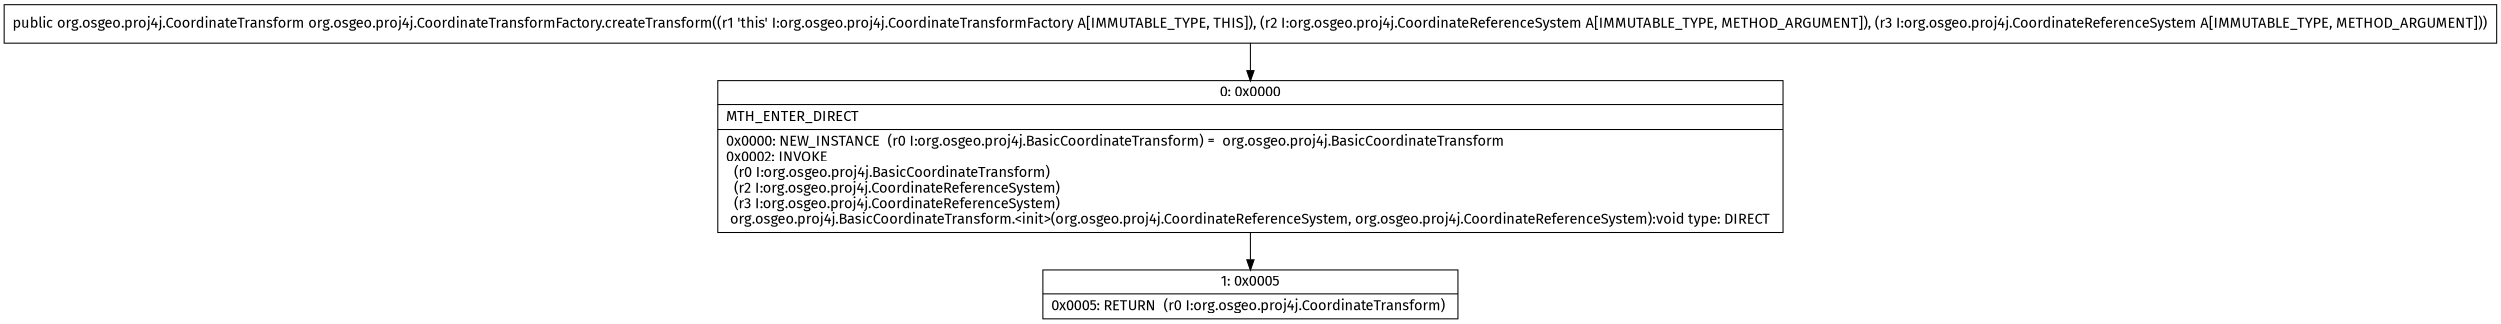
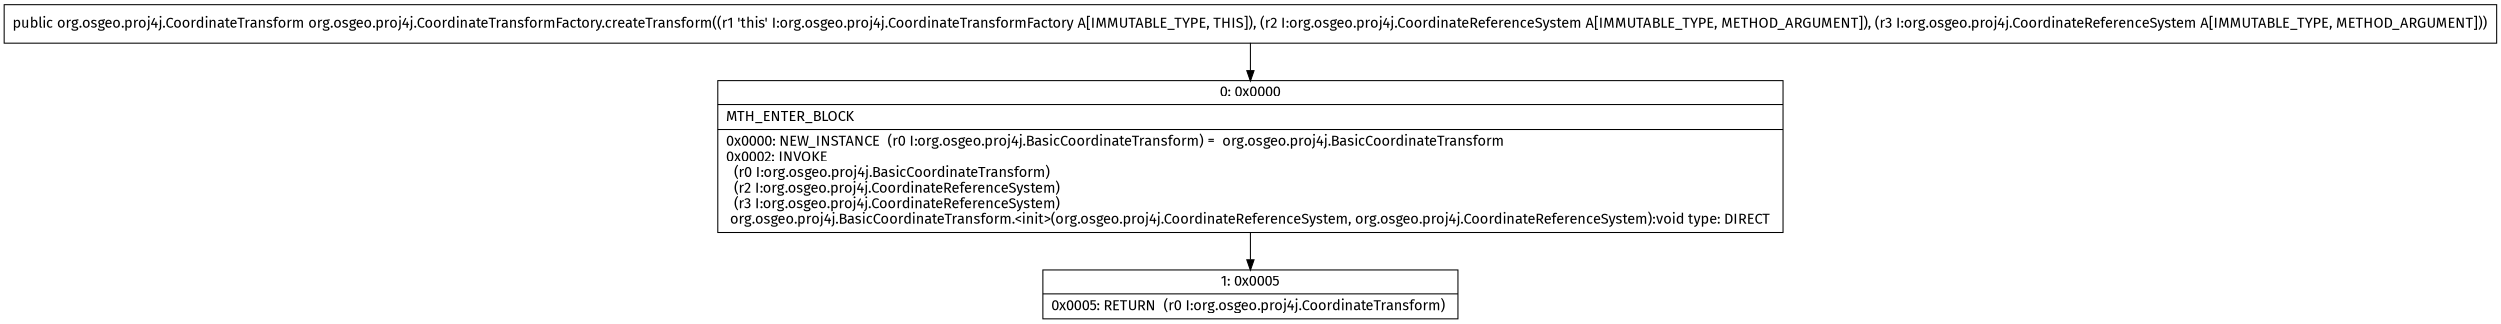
(793, 117) -> (791, 117)
